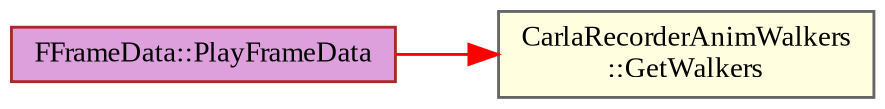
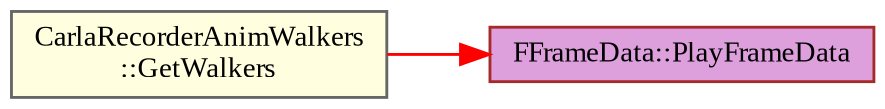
(432, 54) -> (424, 54)
